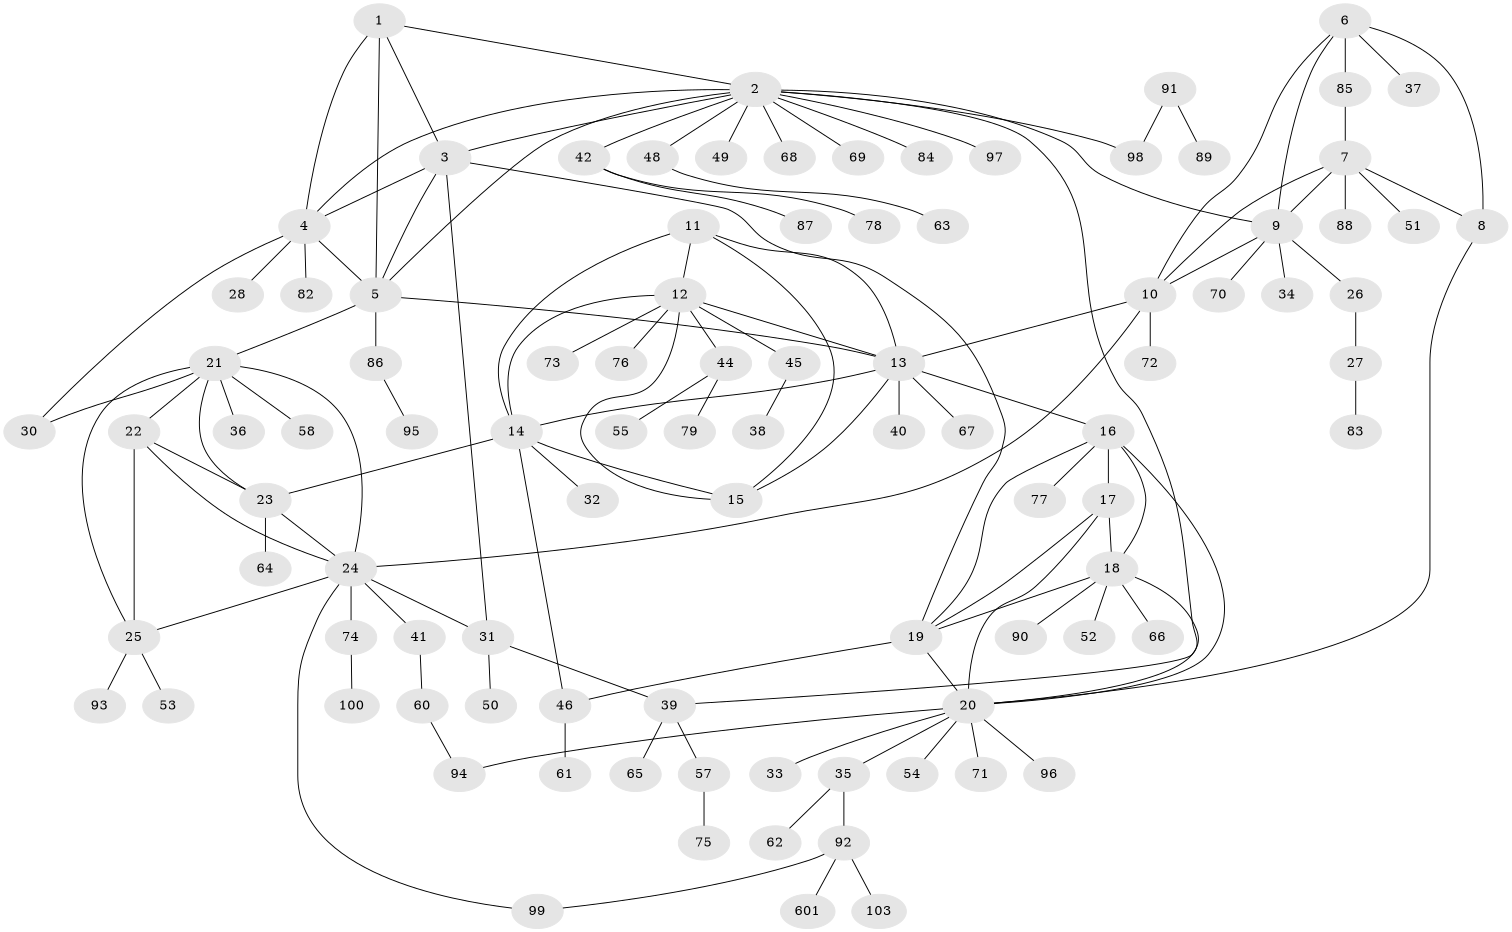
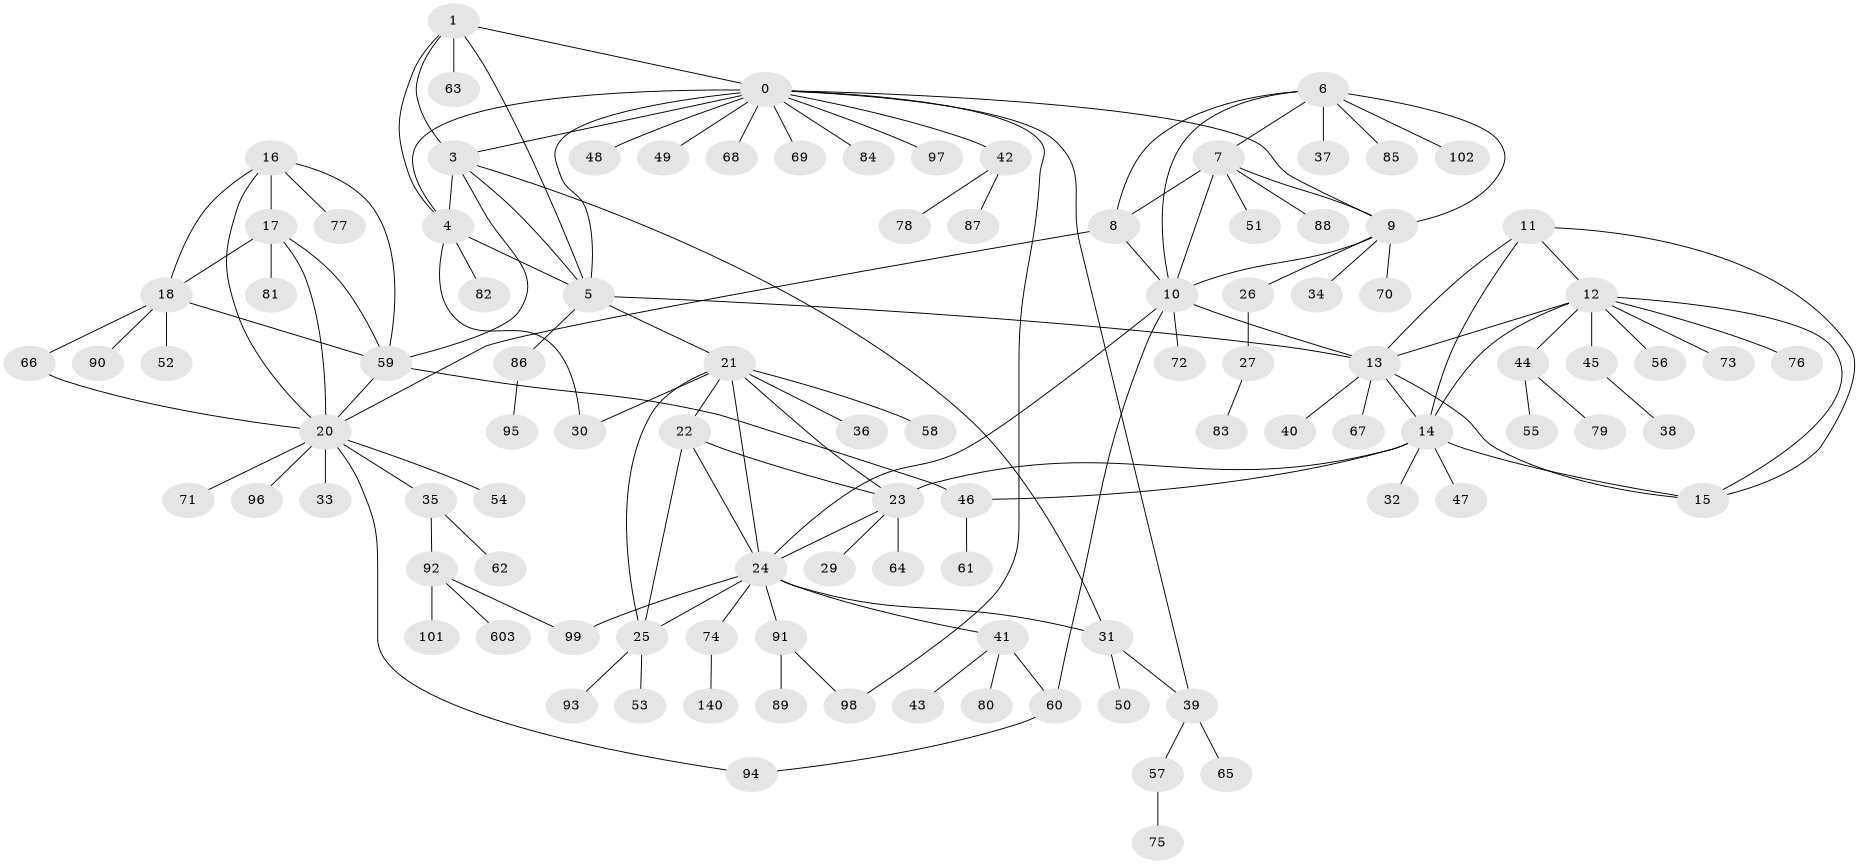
(755, 89) -> (766, 89)
(1345, 124) -> (1271, 124)
none -> (1462, 158)
(798, 192) -> (454, 55)
none -> (1143, 261)
(238, 295) -> none
none -> (271, 295)
none -> (1660, 363)
(1004, 398) -> none
none -> (1102, 487)
none -> (1461, 500)
none -> (830, 569)
none -> (771, 603)
(916, 637) -> (386, 363)
(1172, 668) -> (173, 408)
(352, 706) -> (711, 706)
none -> (918, 706)
none -> (987, 706)
(808, 911) -> (432, 637)
(879, 911) -> (503, 637)
